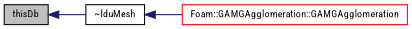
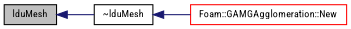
(26, 15) -> (30, 15)
(295, 15) -> (269, 15)
